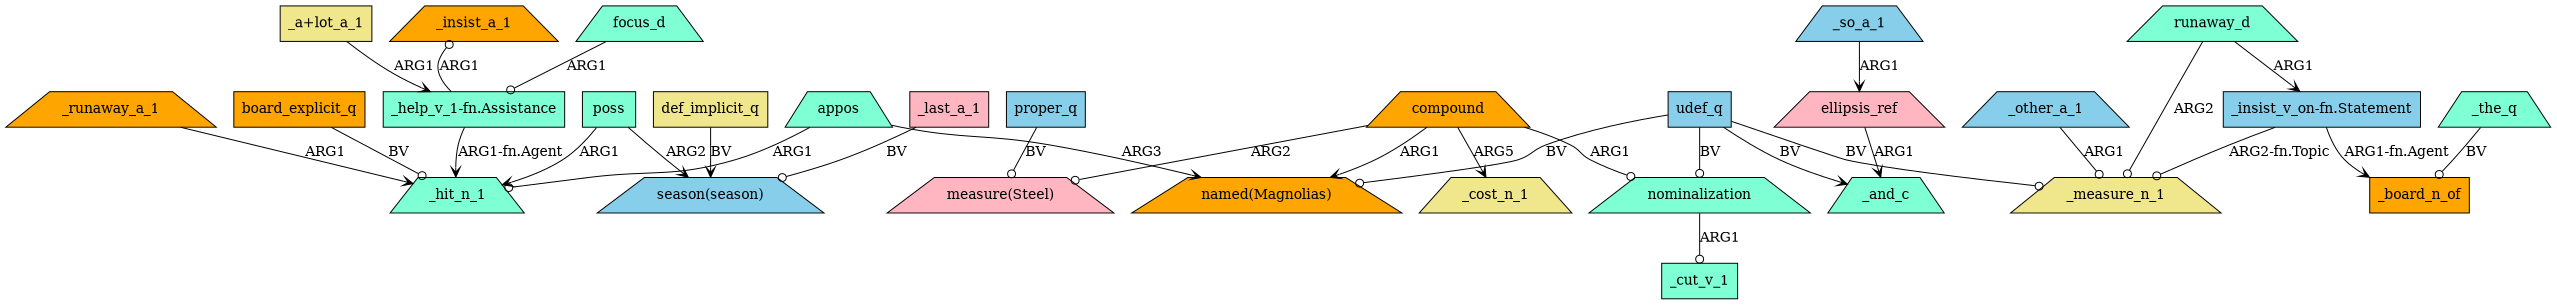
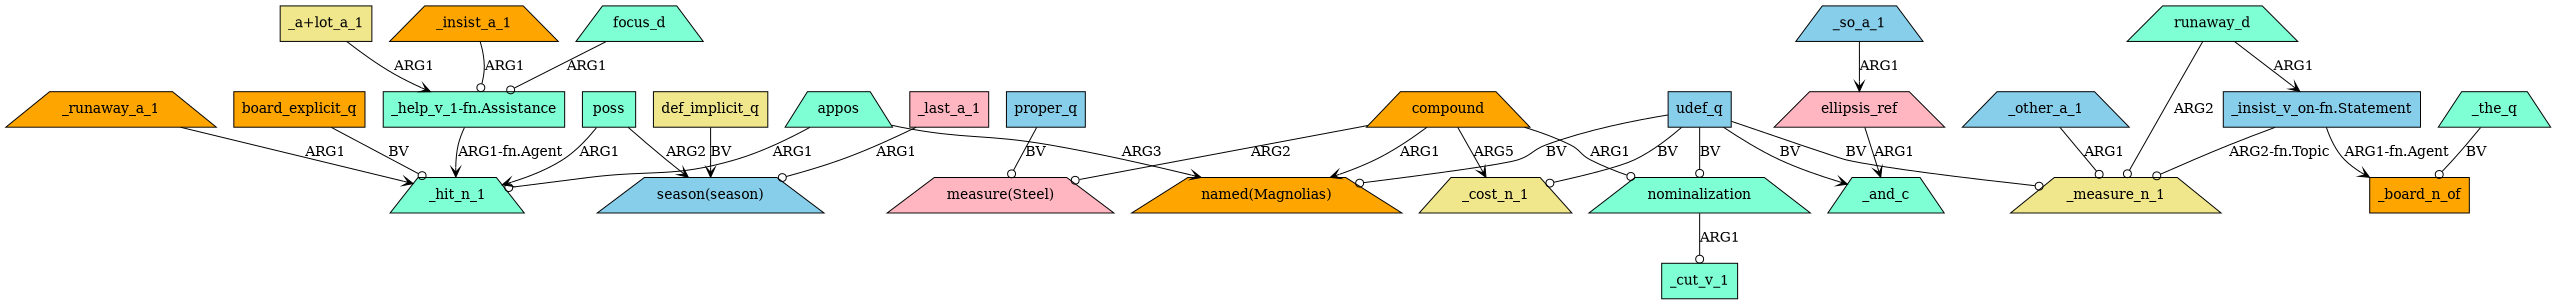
(438, 70) -> (484, 62)
(896, 152) -> (896, 152)
none -> (1622, 165)
